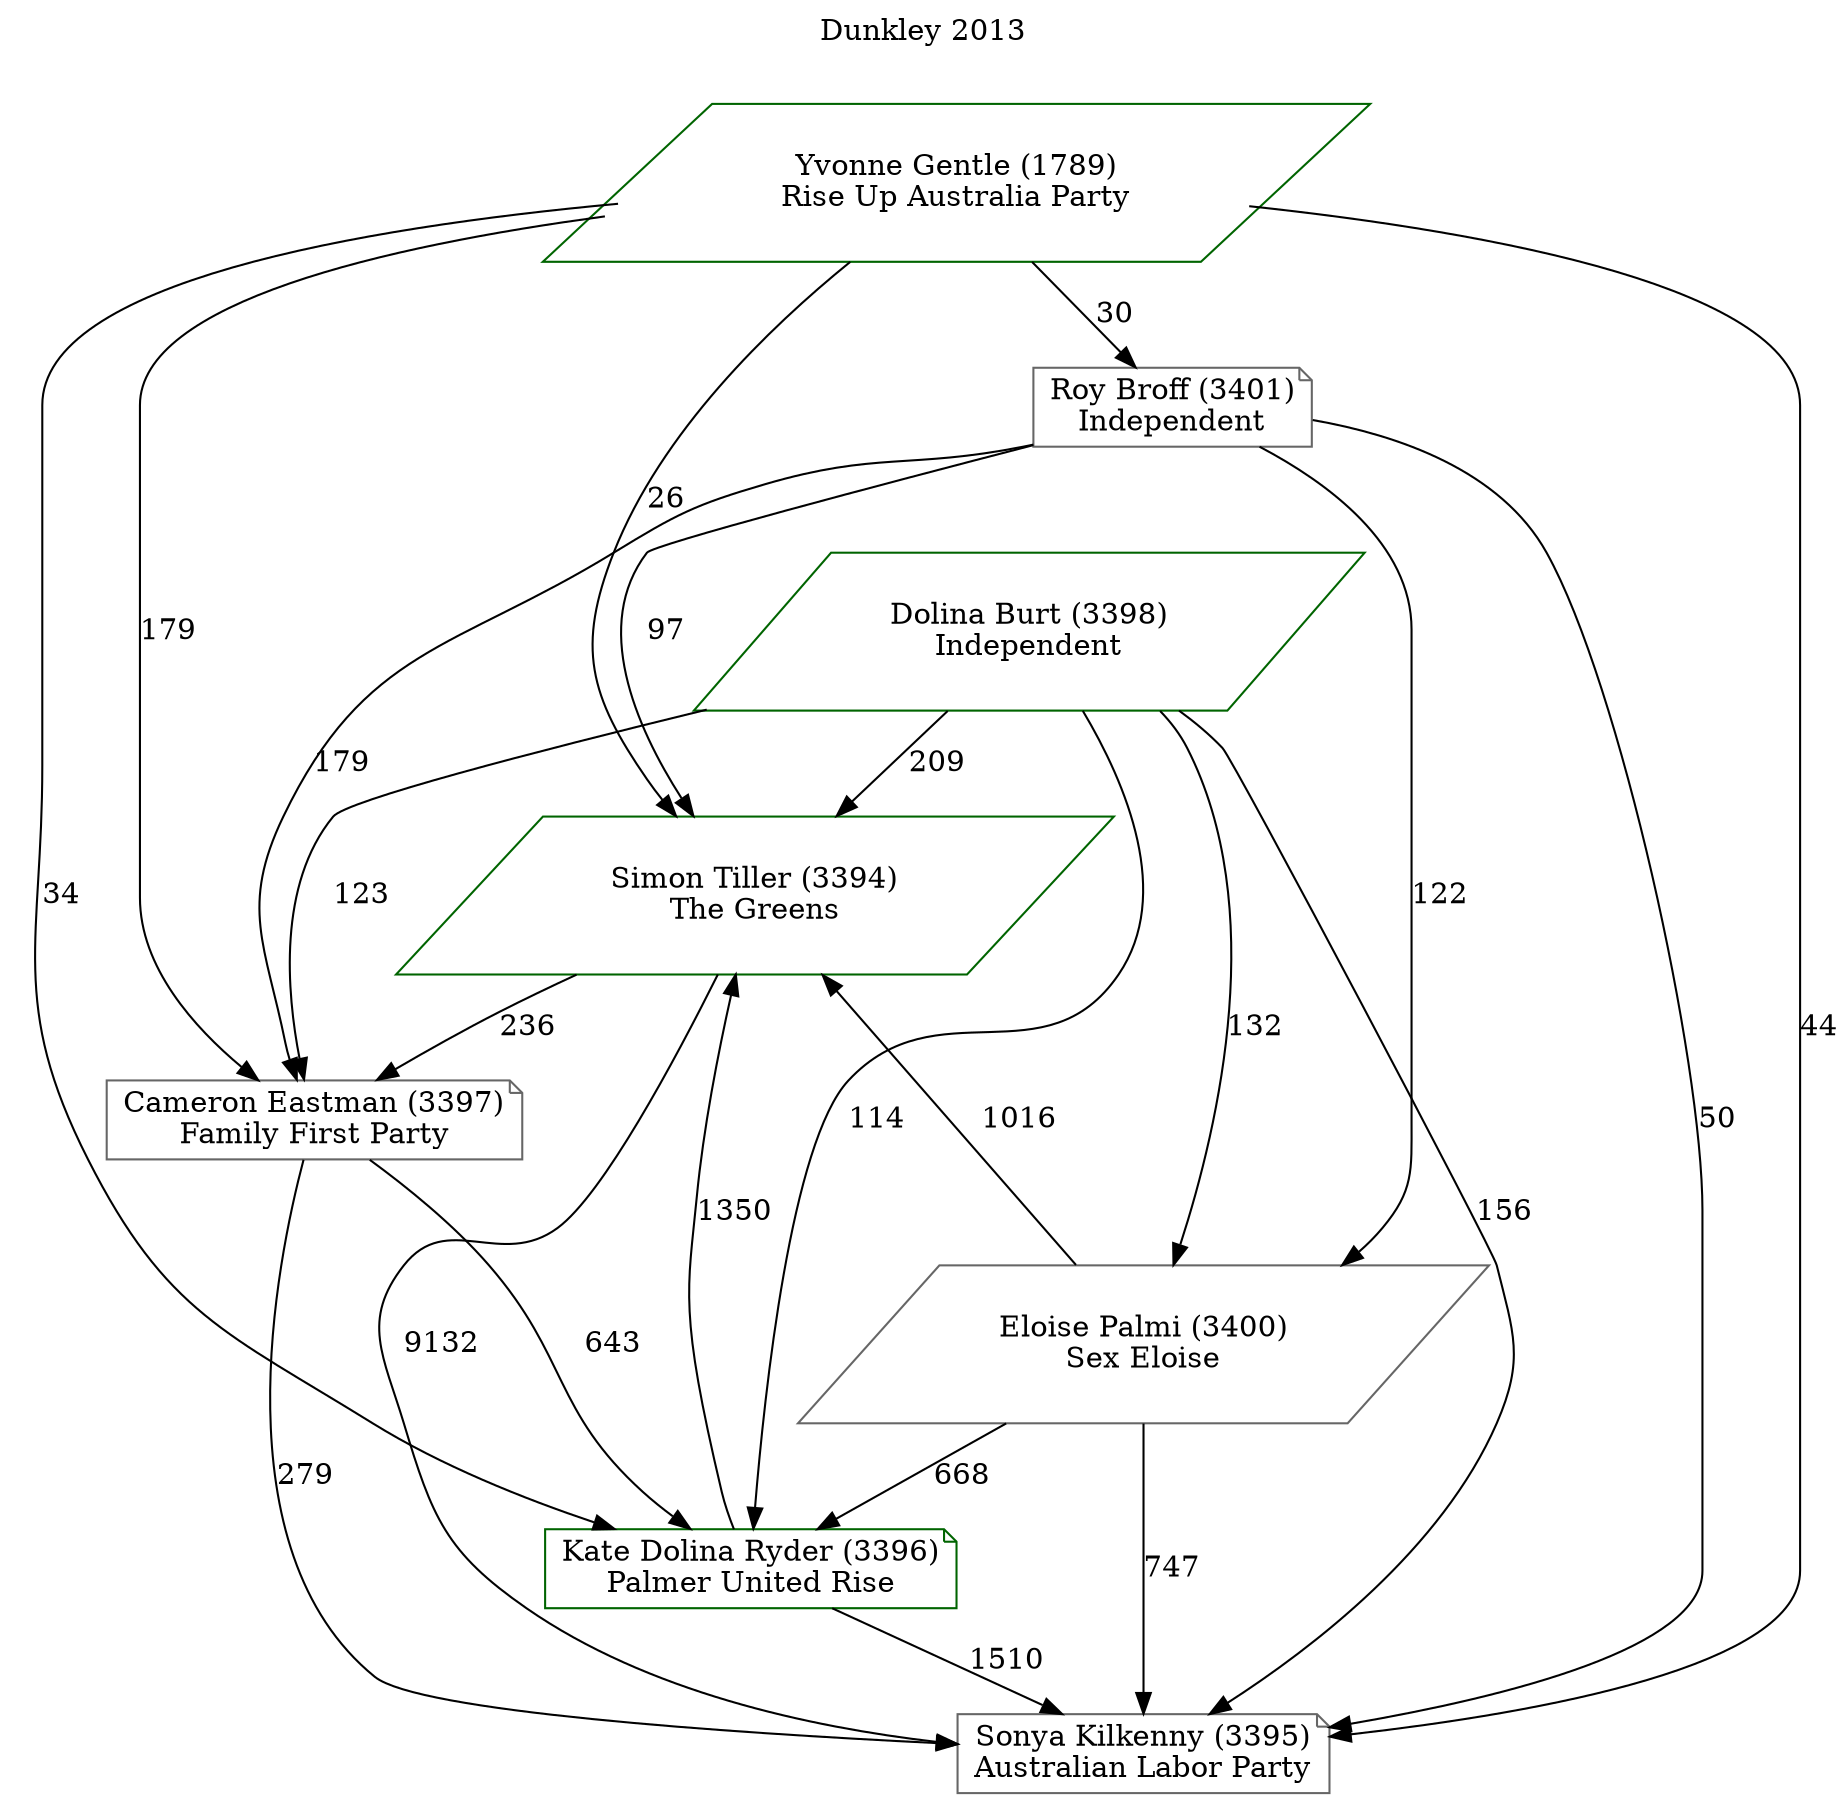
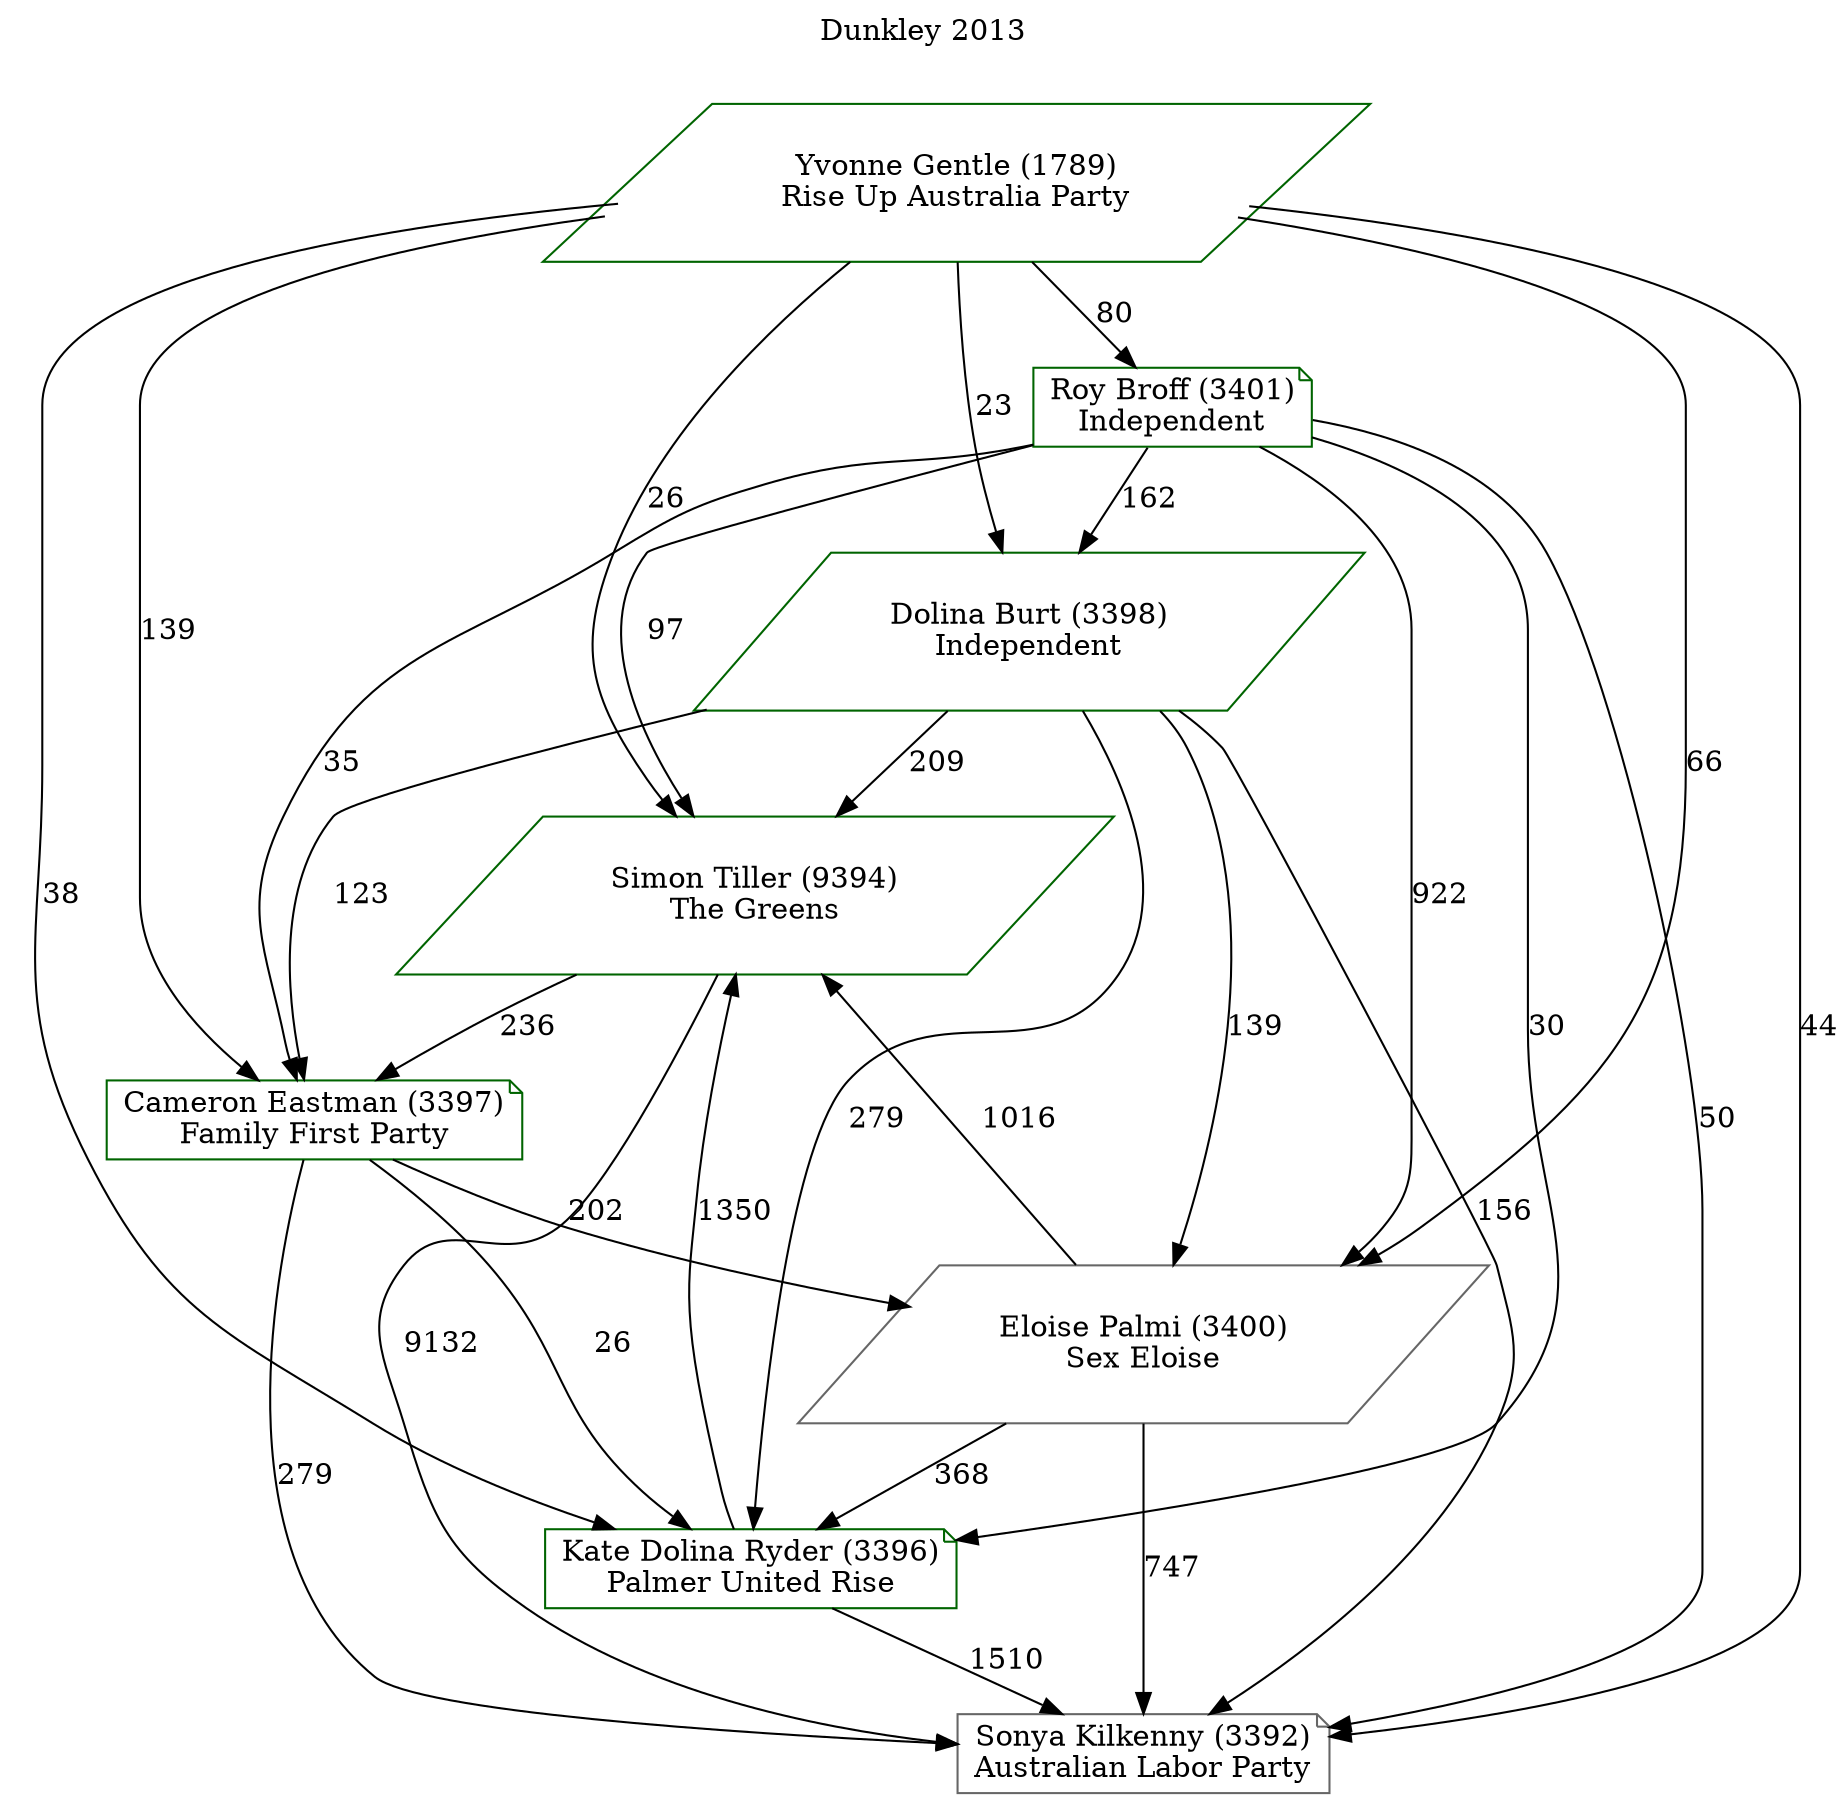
(1115, 315) -> (1115, 315)
none -> (968, 398)
(1173, 407) -> (1173, 407)
none -> (1119, 491)
(169, 632) -> (169, 632)
none -> (1686, 638)
(343, 764) -> (343, 764)
(62, 896) -> (62, 896)
(755, 896) -> (755, 896)
(1441, 896) -> (1441, 896)
(1256, 1027) -> (1256, 1027)
none -> (1534, 1106)
(314, 1120) -> (314, 1120)
(878, 1120) -> (878, 1120)
none -> (636, 1247)
(614, 1344) -> (614, 1344)
(963, 1476) -> (963, 1476)
(1144, 1754) -> (1144, 1754)
